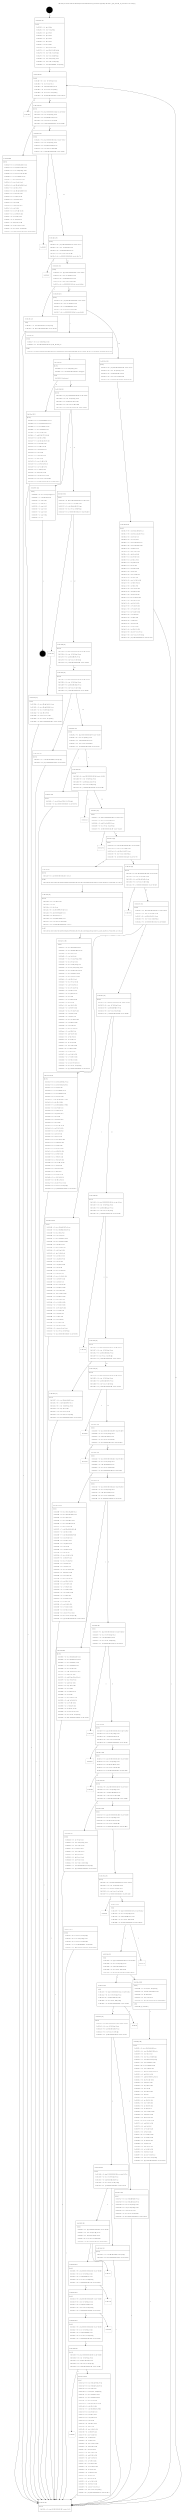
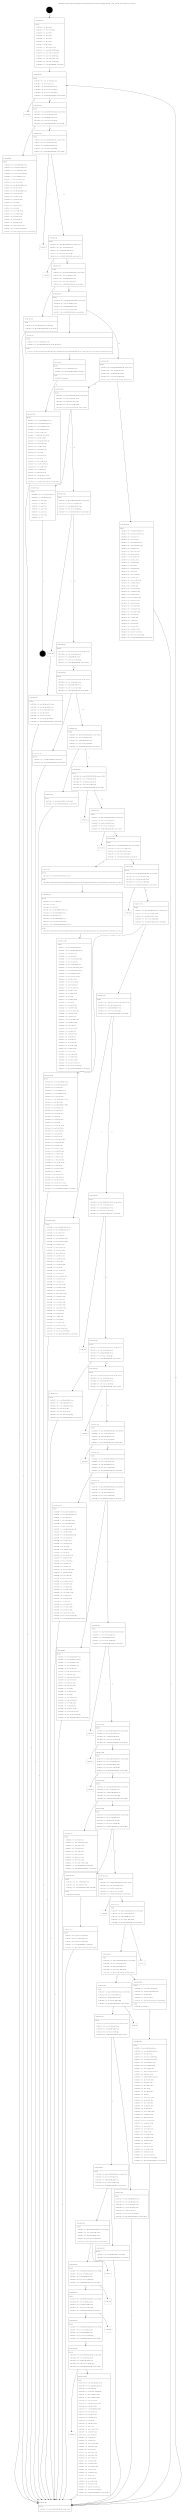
(70, 383) -> (94, 384)
none -> (81, 1885)
